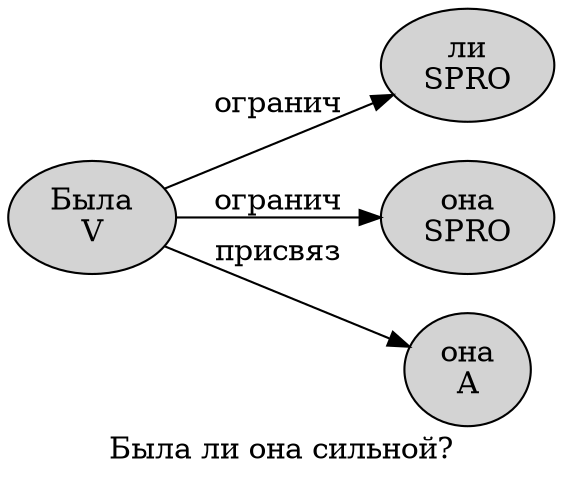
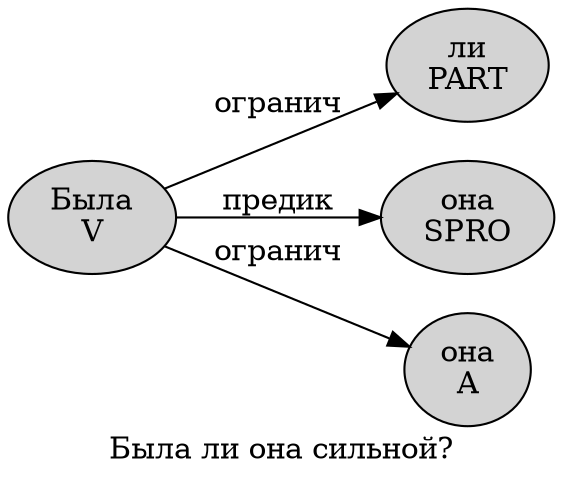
(468, 65) -> (468, 65)
(278, 202) -> (278, 202)
(278, 252) -> (278, 252)
